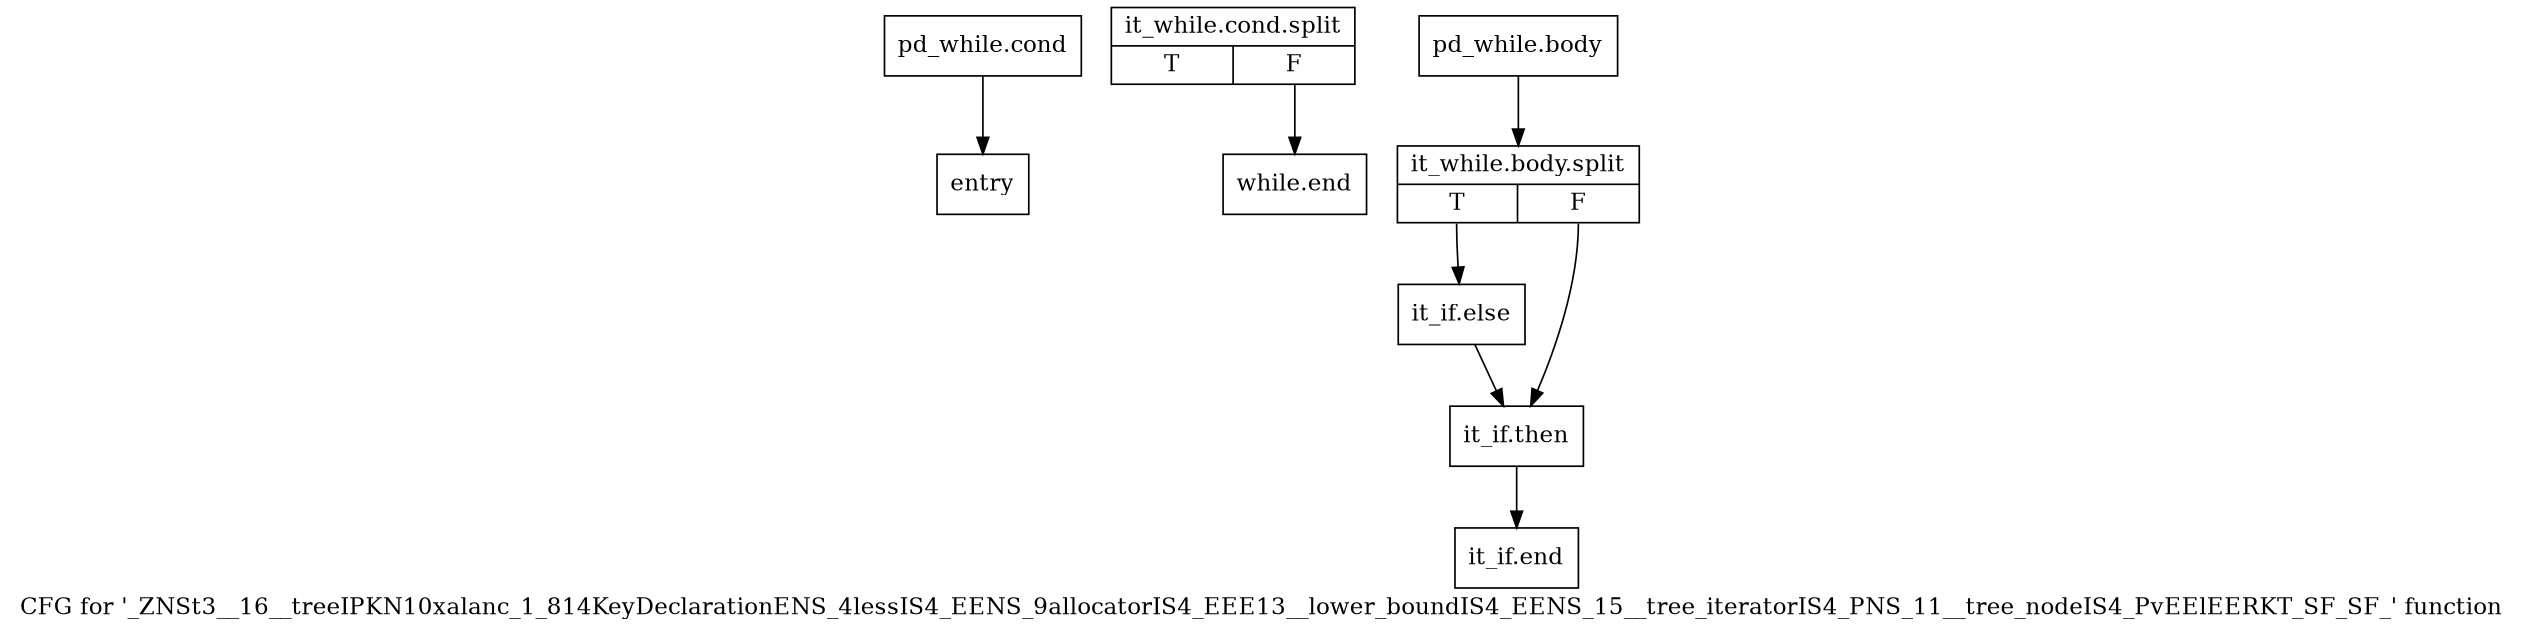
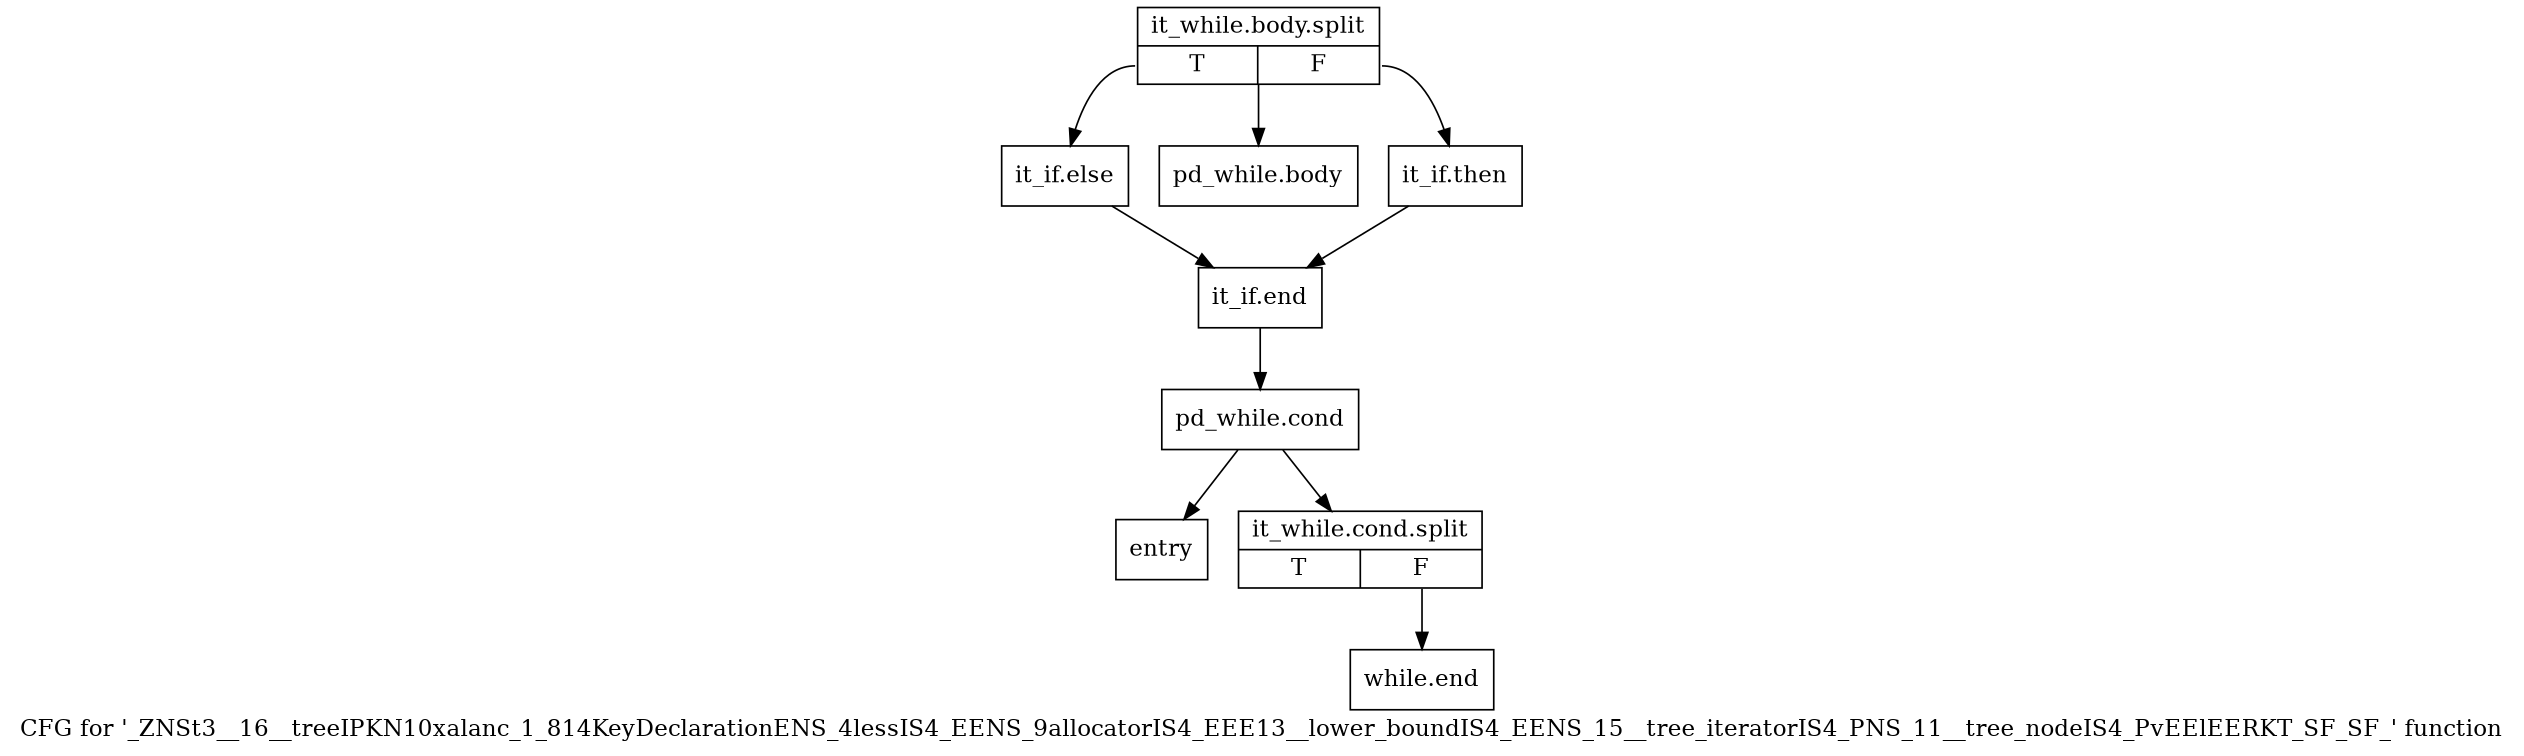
(1518, 103) -> (1259, 107)
none -> (1260, 350)
(1486, 368) -> (1155, 232)
none -> (1302, 474)
